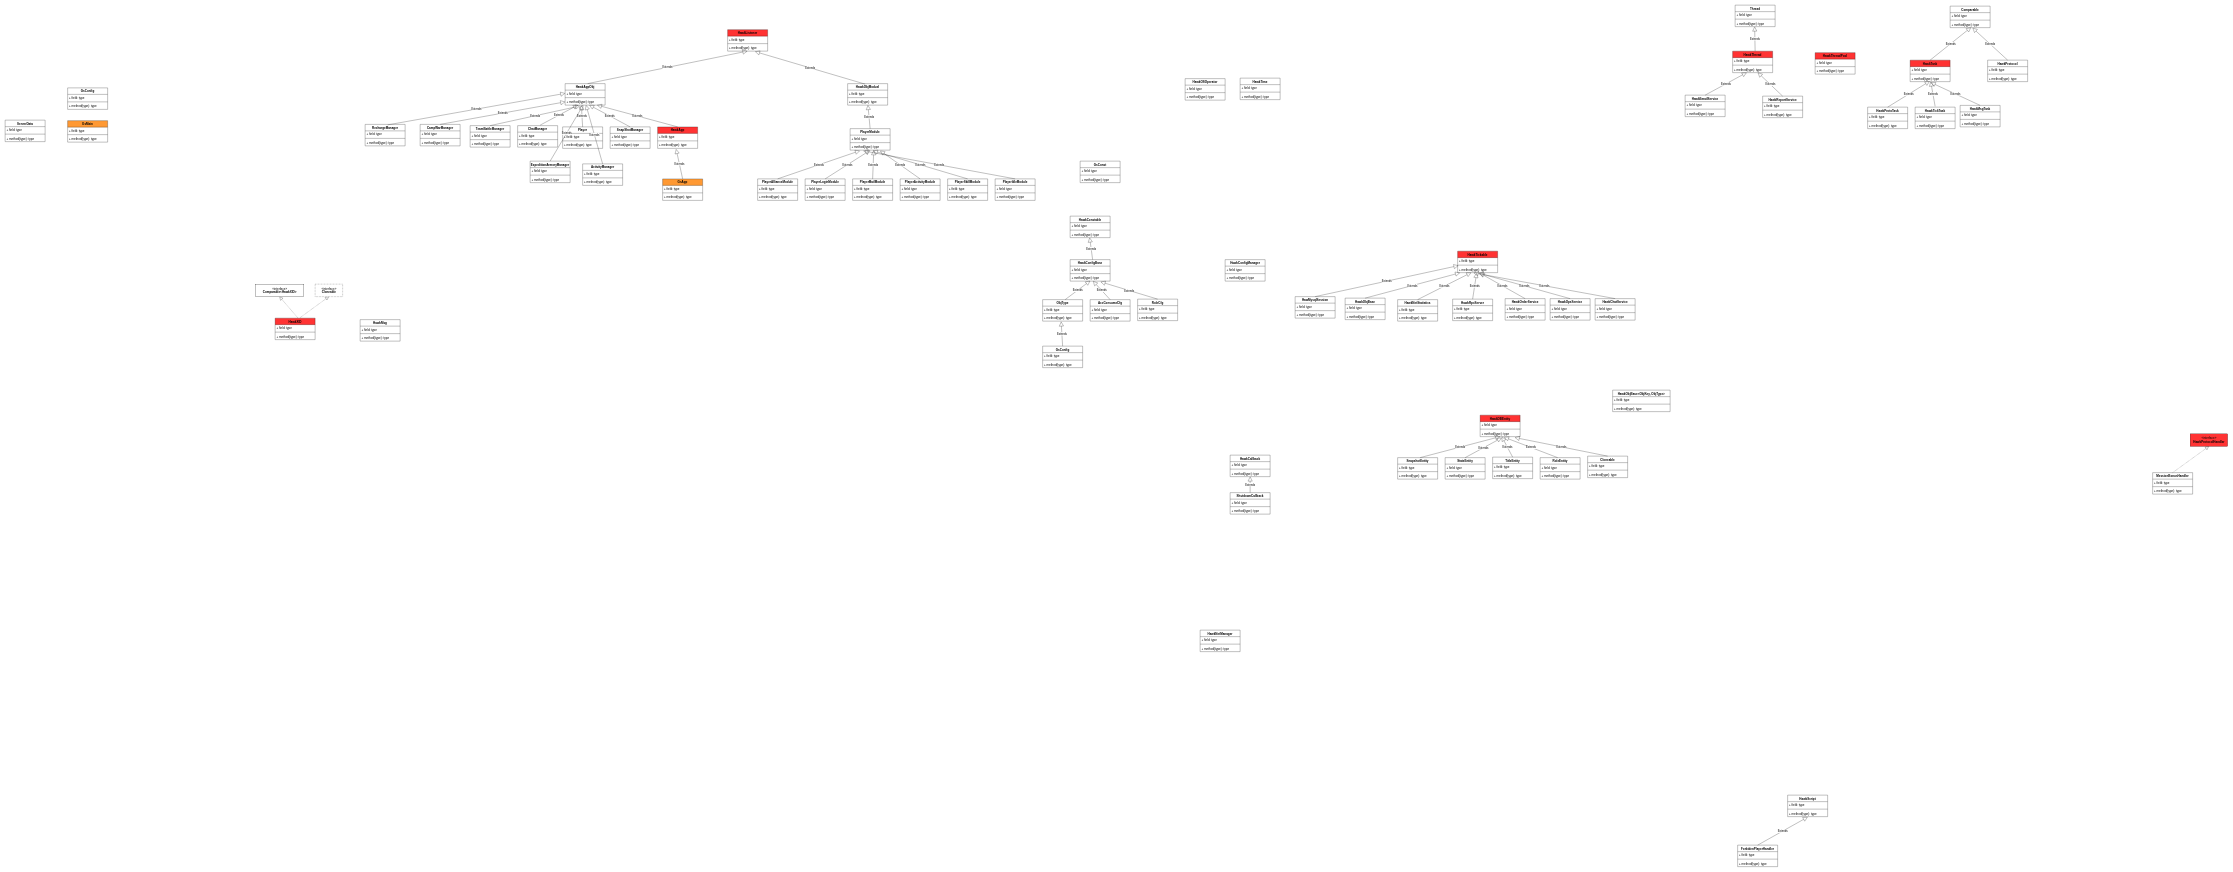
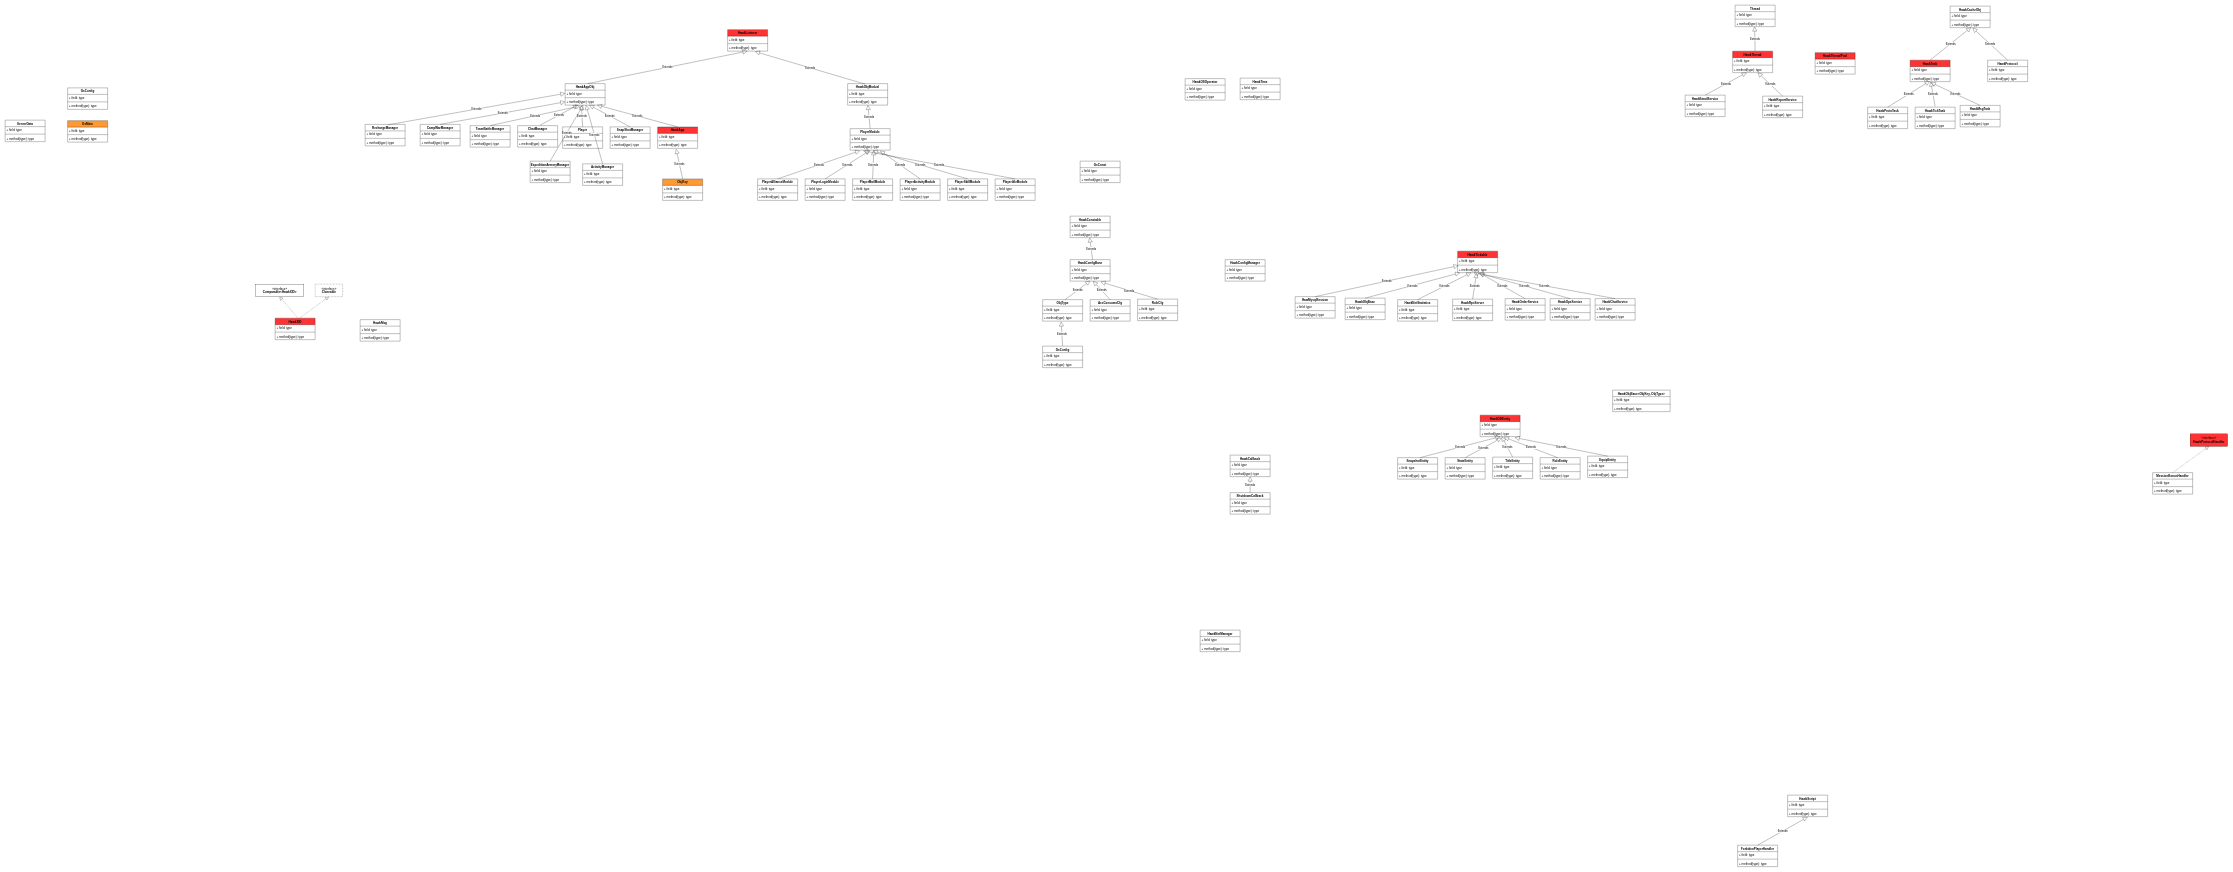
(1970, 10) -> (1970, 10)
(683, 182) -> (683, 182)
(1608, 460) -> (1608, 460)
